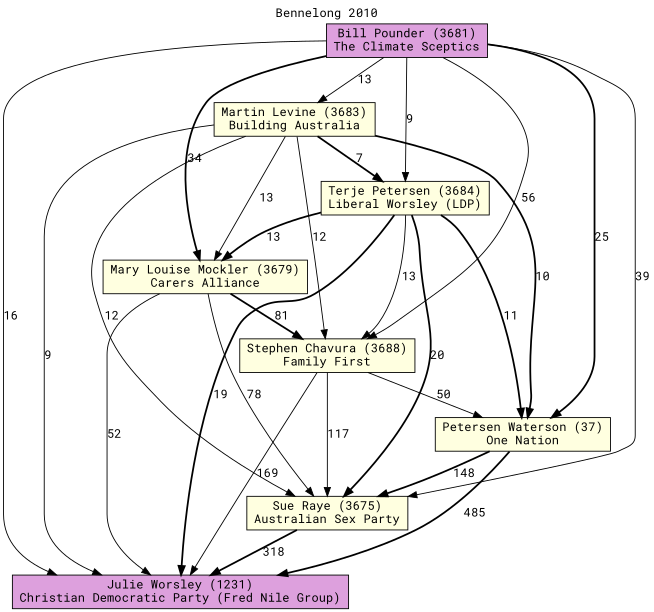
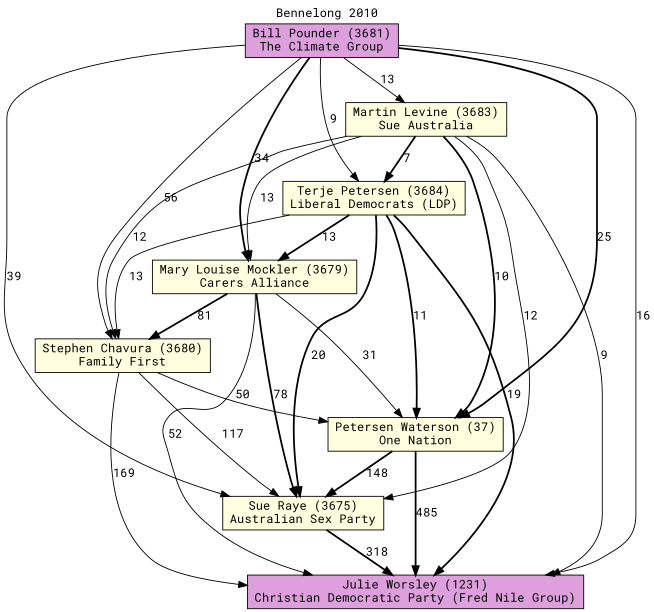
(407, 41) -> (322, 41)
(295, 119) -> (426, 119)
(405, 198) -> (374, 198)
none -> (340, 349)
(327, 356) -> (123, 356)
(245, 398) -> (271, 392)
